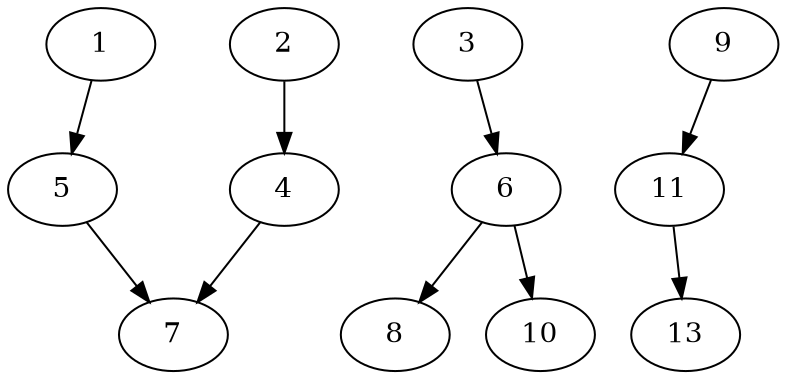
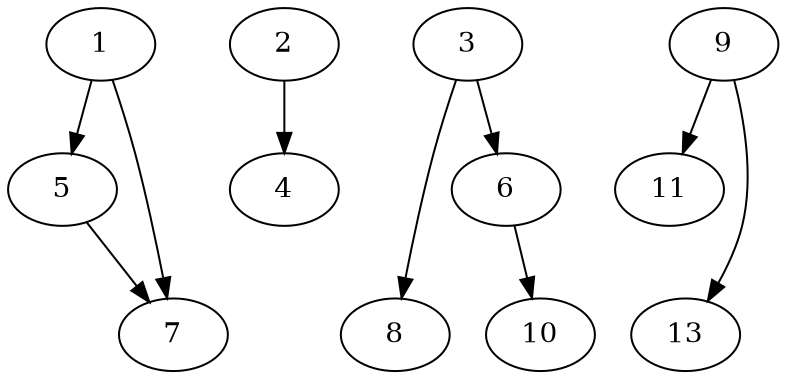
(676, 252) -> (747, 184)
(235, 254) -> (141, 178)
(457, 254) -> (427, 178)
